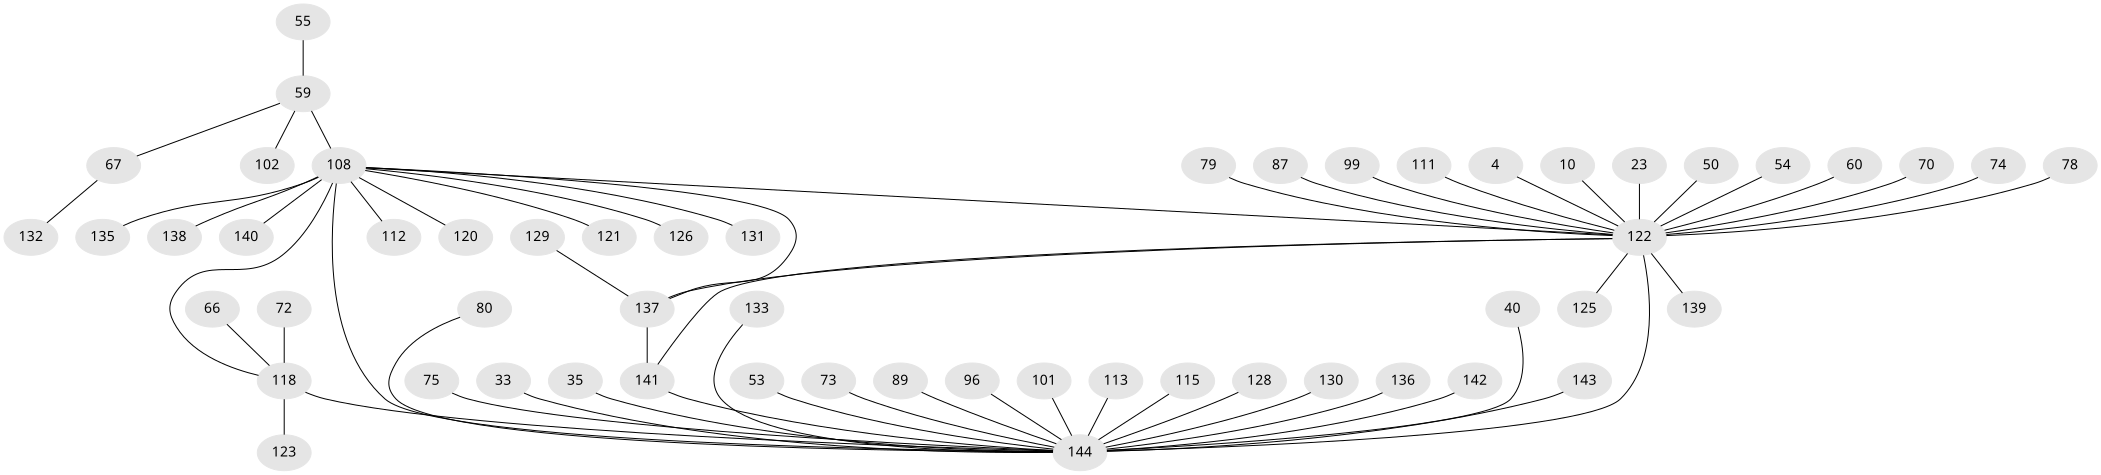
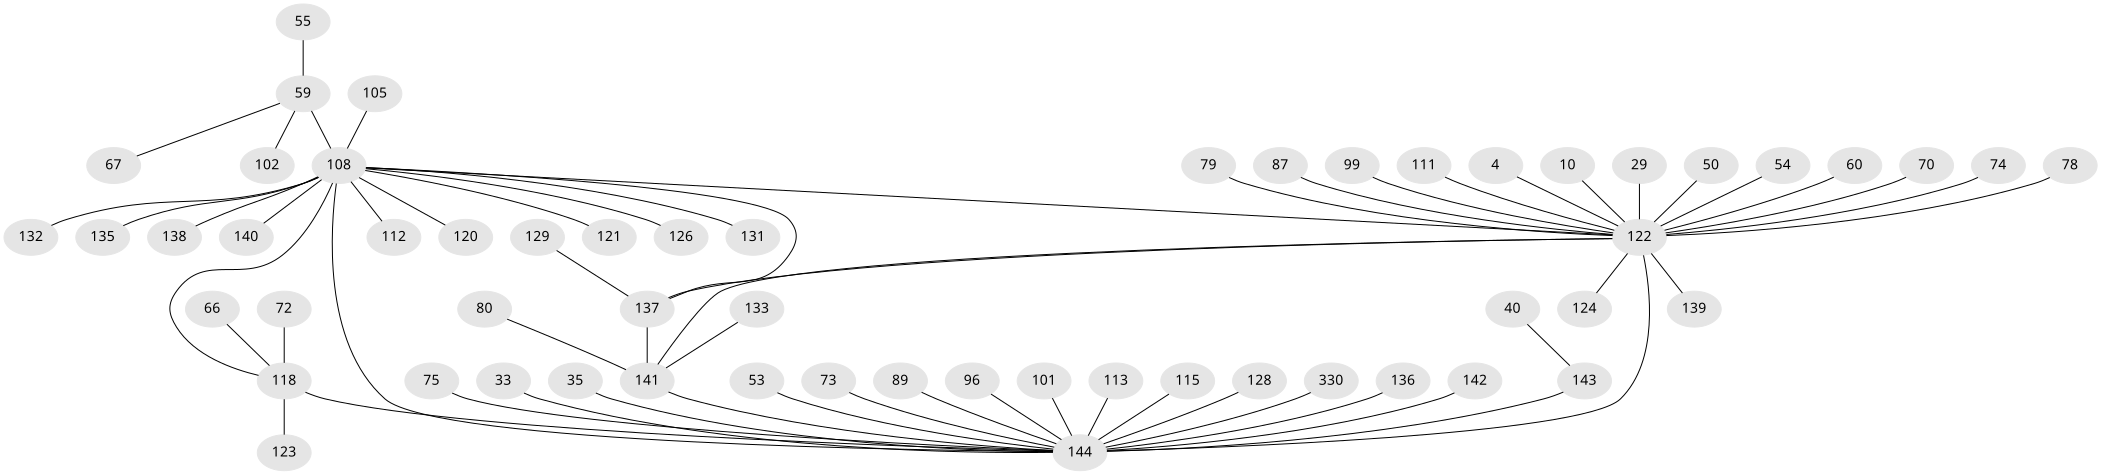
none -> (375, 94)
(1639, 166) -> (1639, 166)
(72, 202) -> (178, 202)
(1585, 309) -> (1585, 309)
(1331, 381) -> (1331, 381)
(768, 424) -> (702, 345)
(1348, 432) -> (1549, 345)
(662, 442) -> (567, 344)
